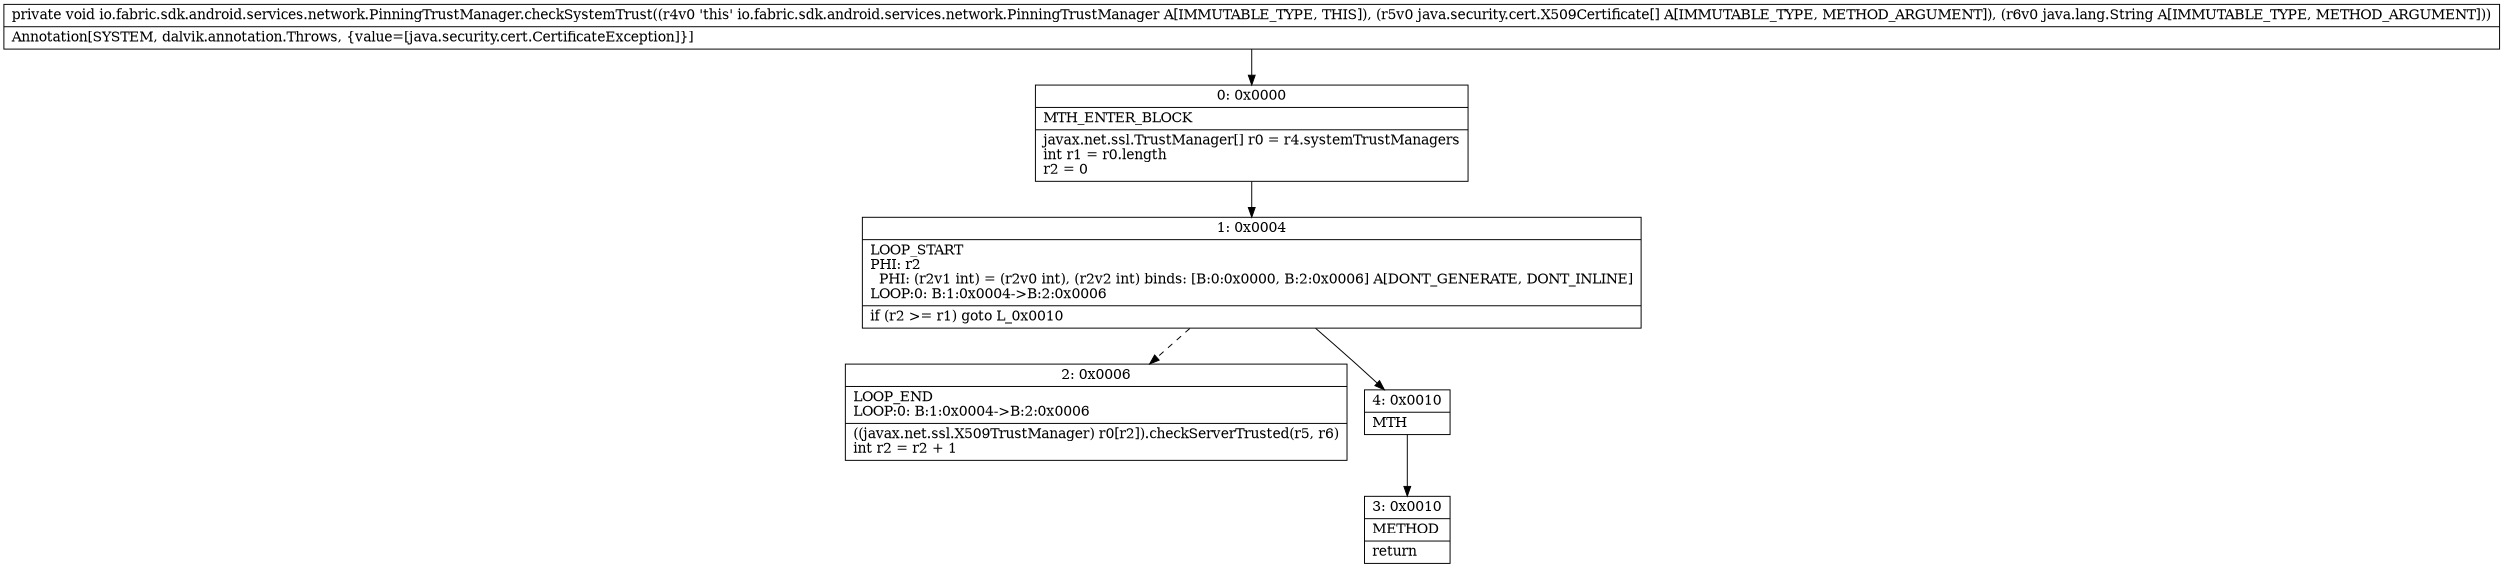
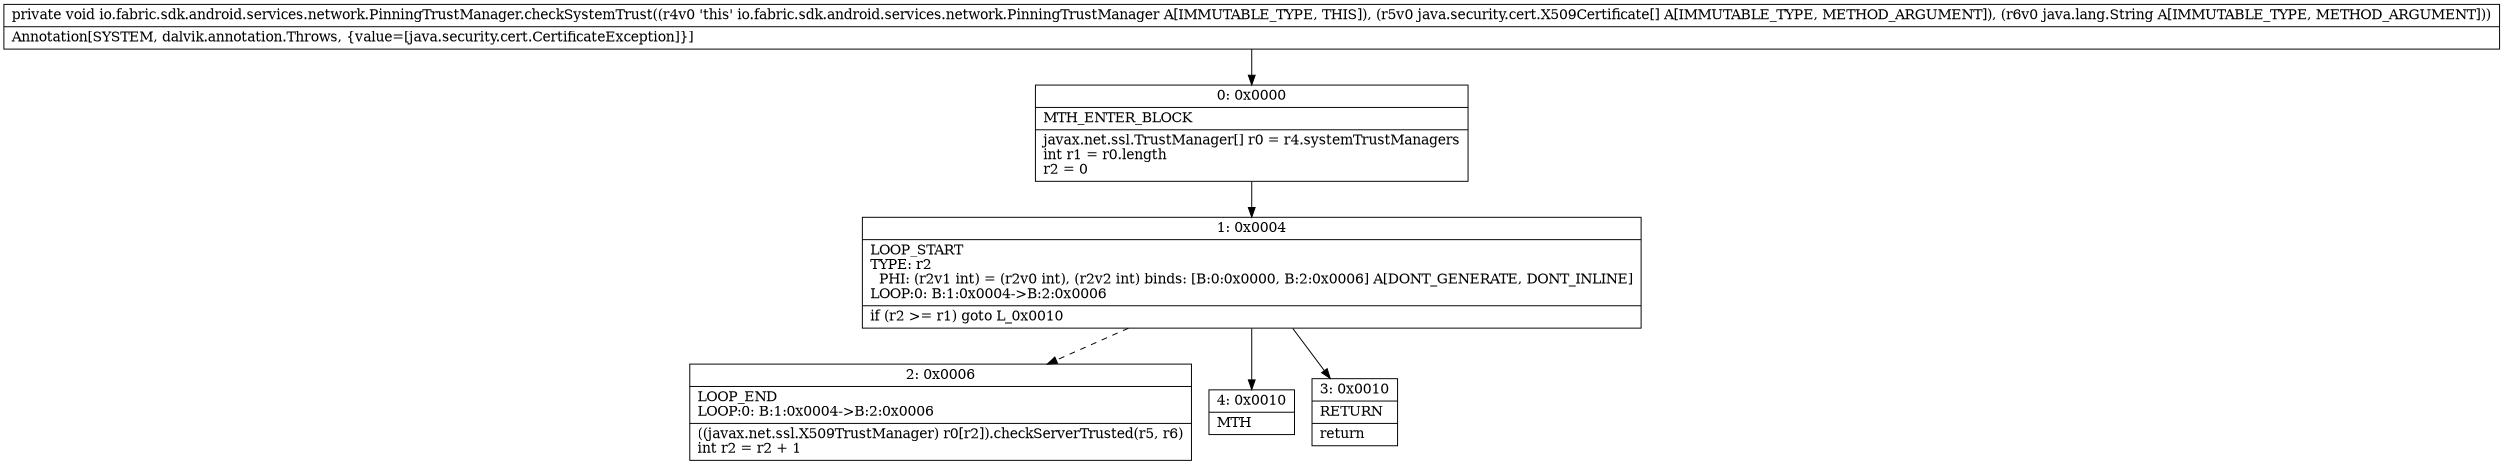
(898, 265) -> (903, 265)
(1407, 461) -> (1309, 349)
(1406, 529) -> (1351, 412)
